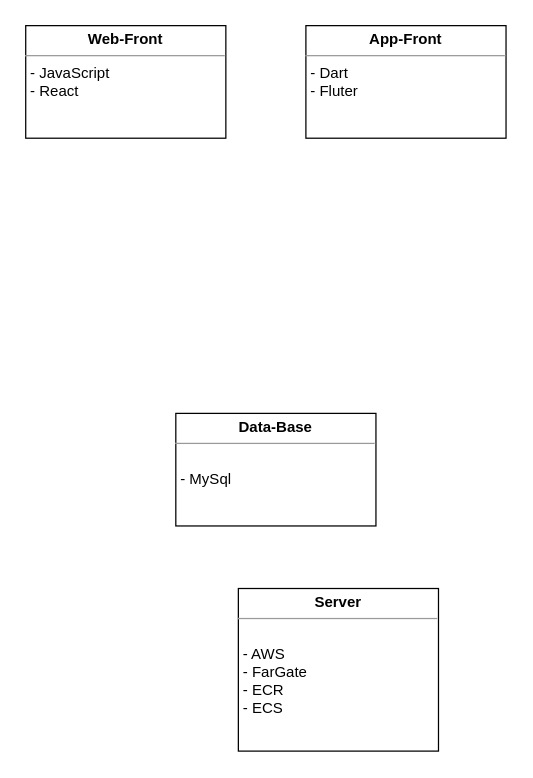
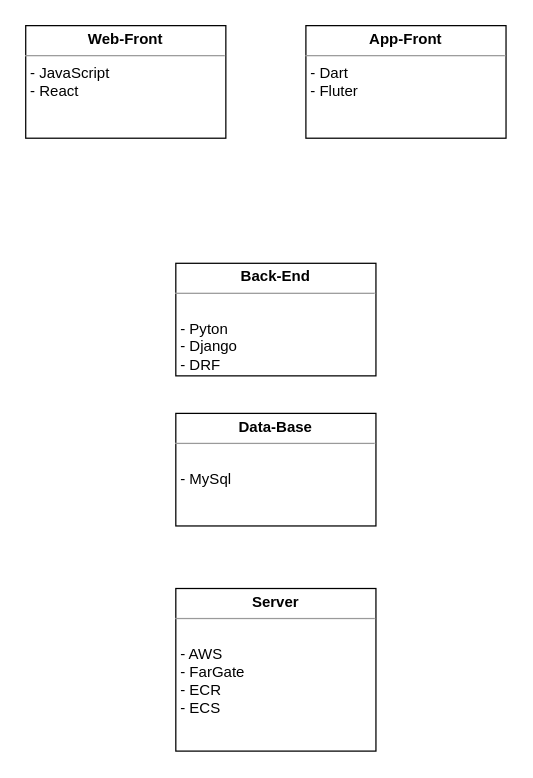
none -> (276, 319)
(338, 669) -> (276, 669)
